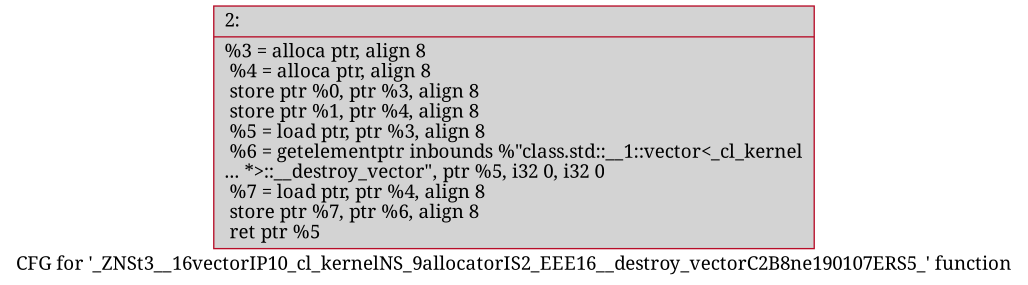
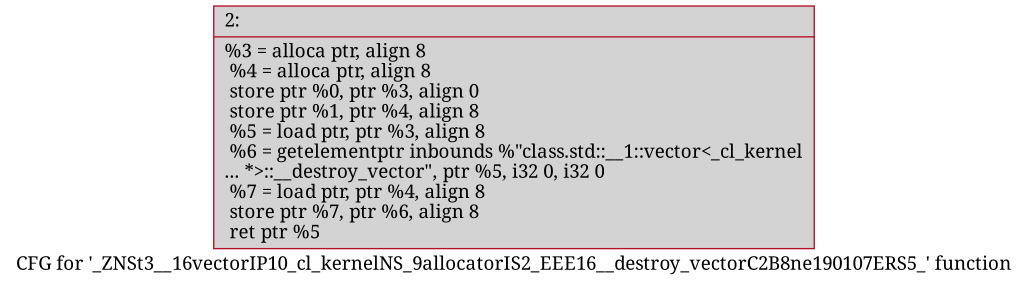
(352, 92) -> (352, 92)
